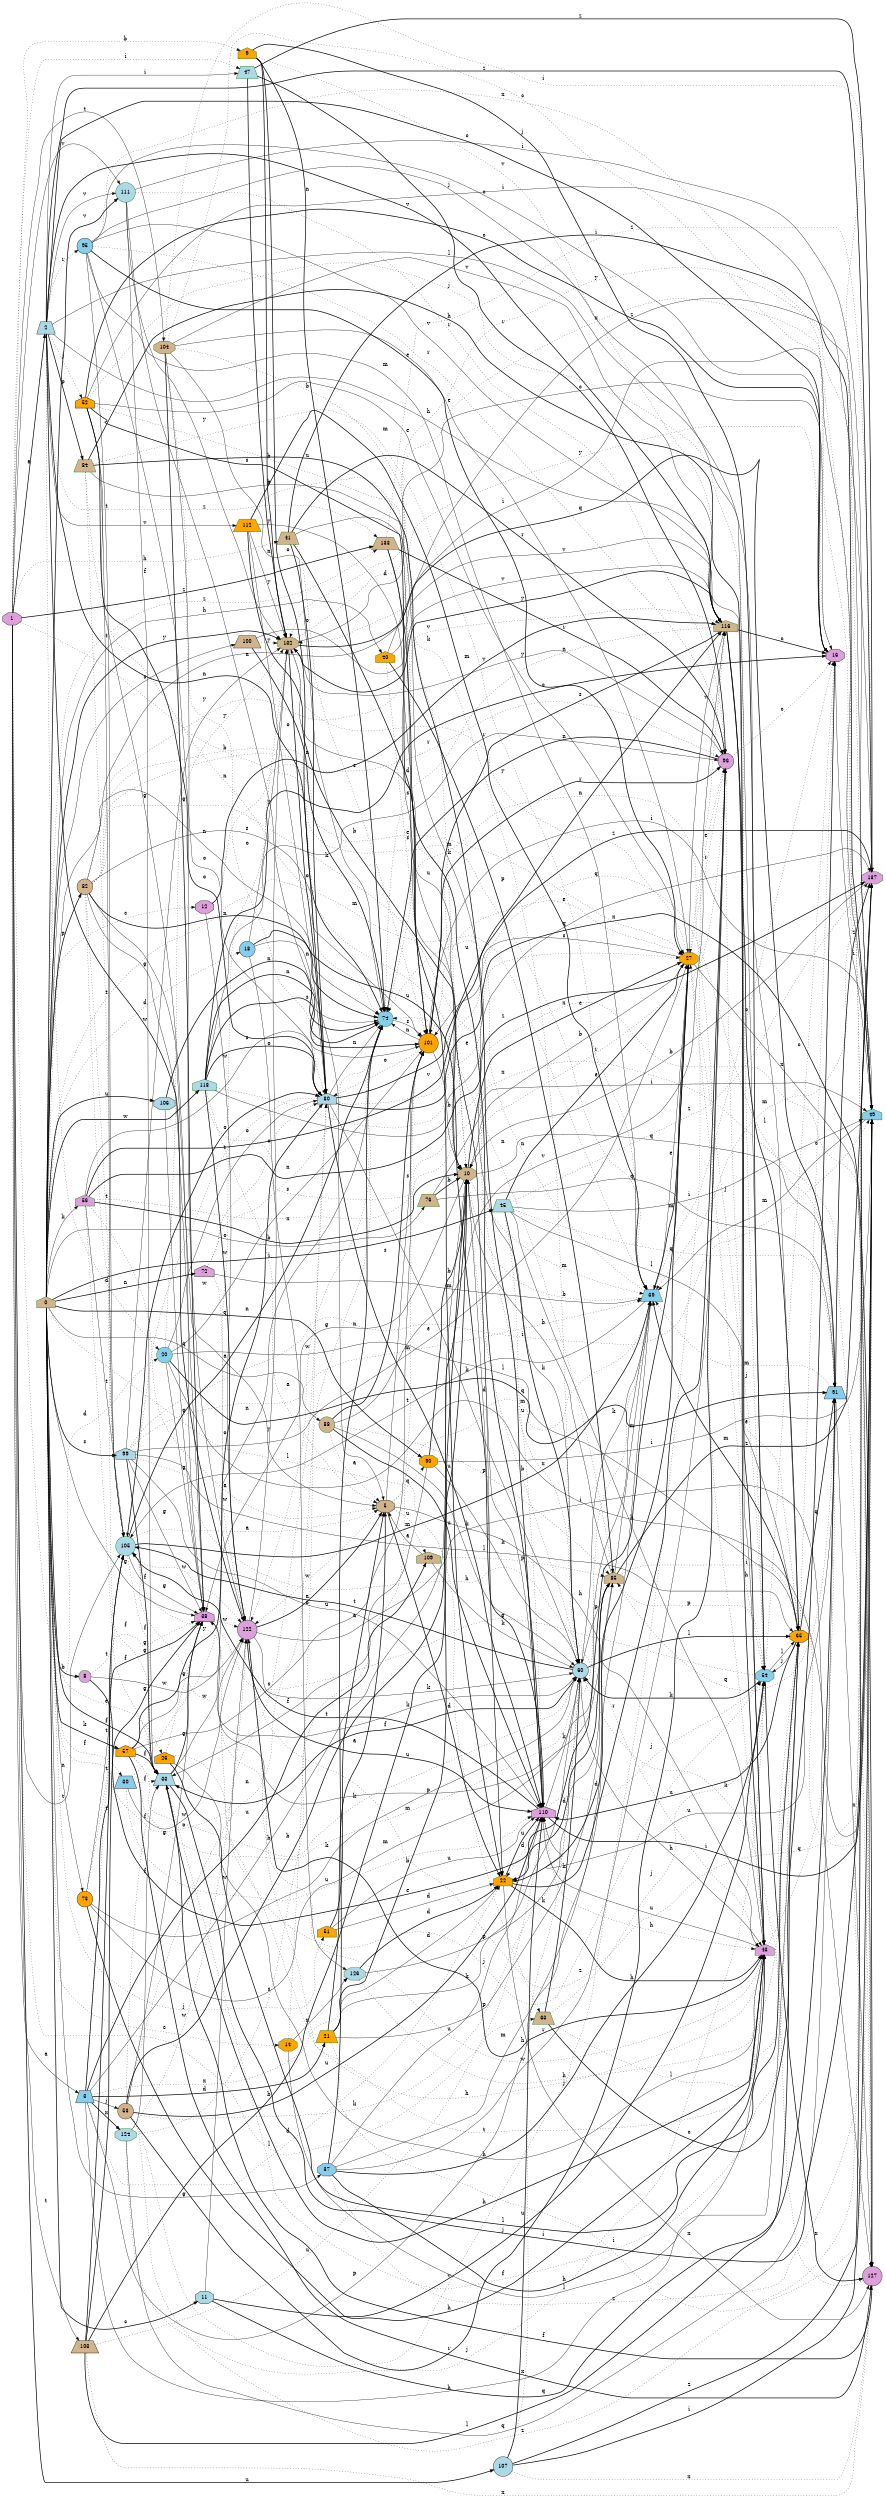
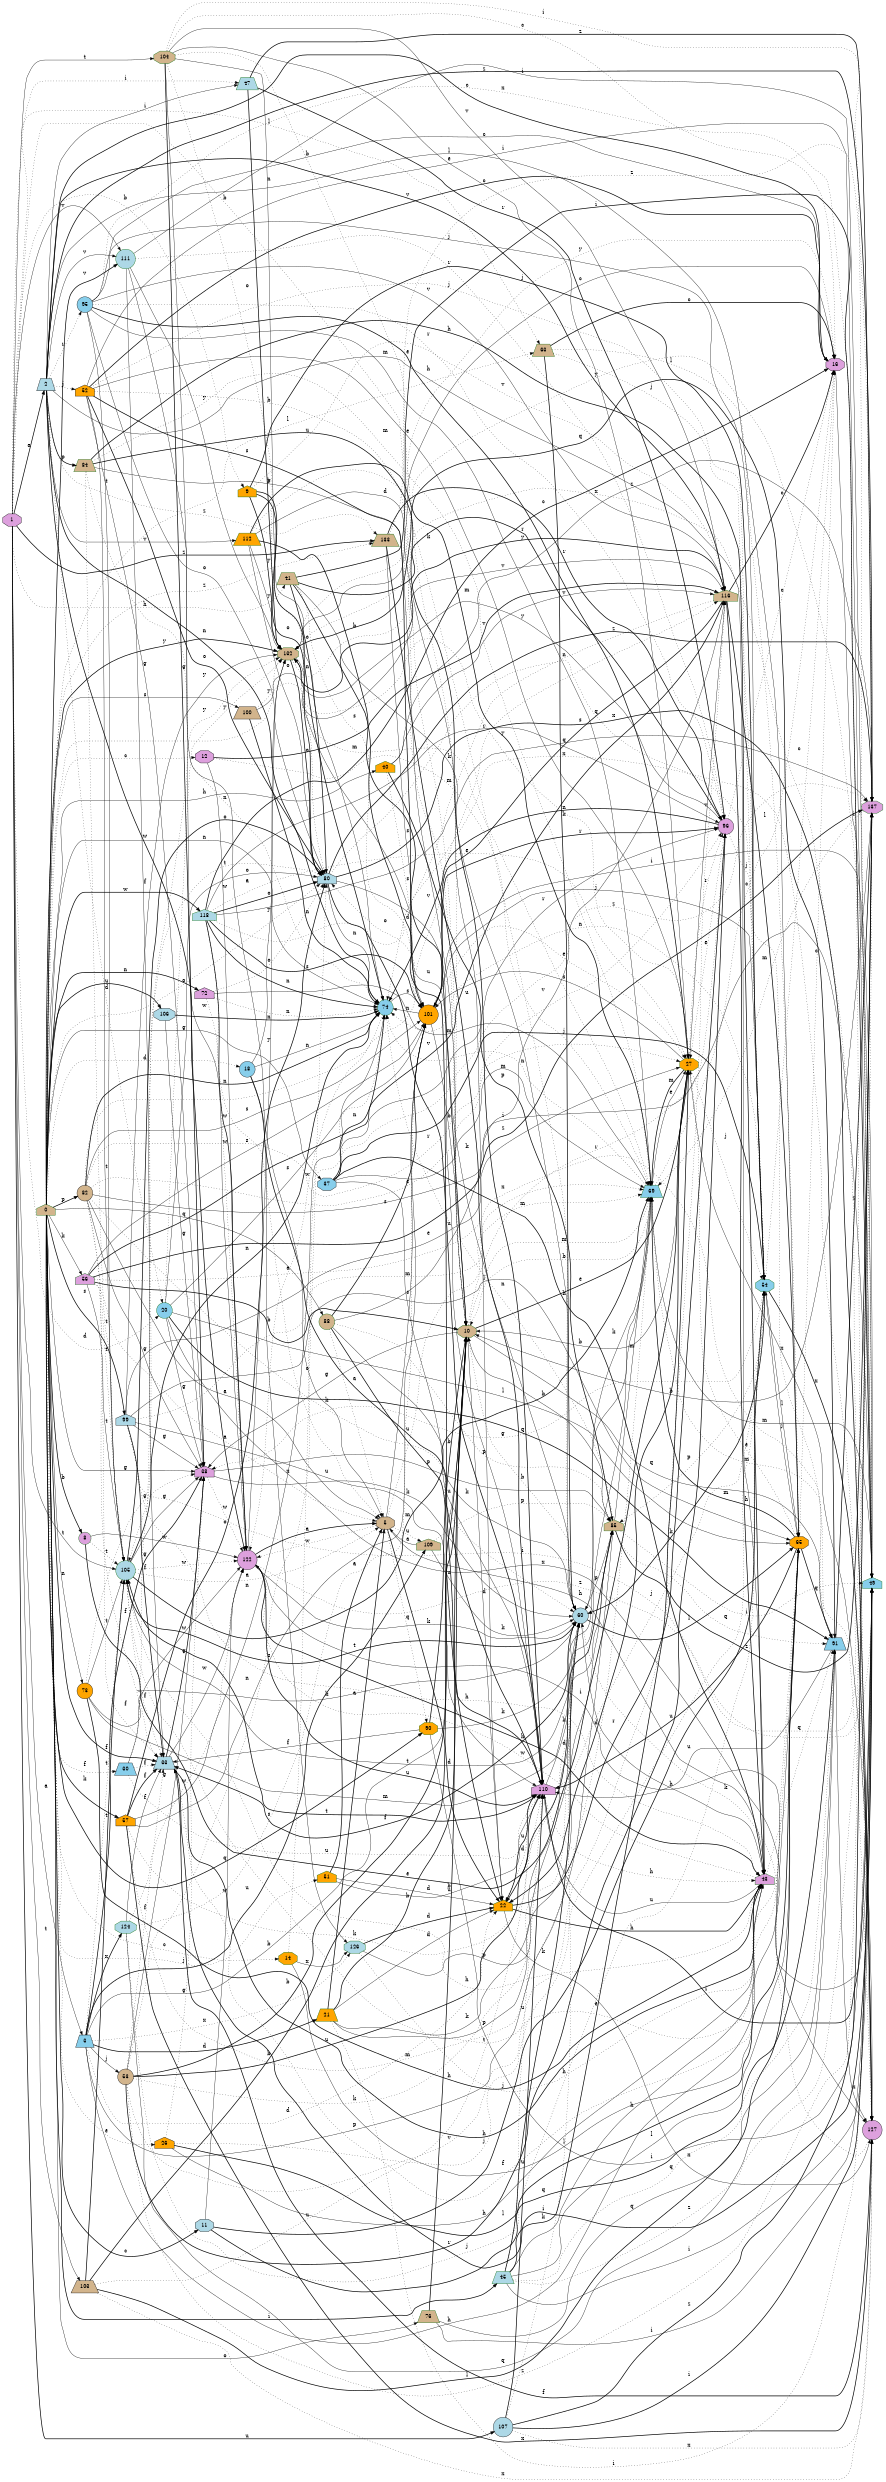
none -> (733, 922)
(711, 1088) -> (690, 974)
(109, 1969) -> none
